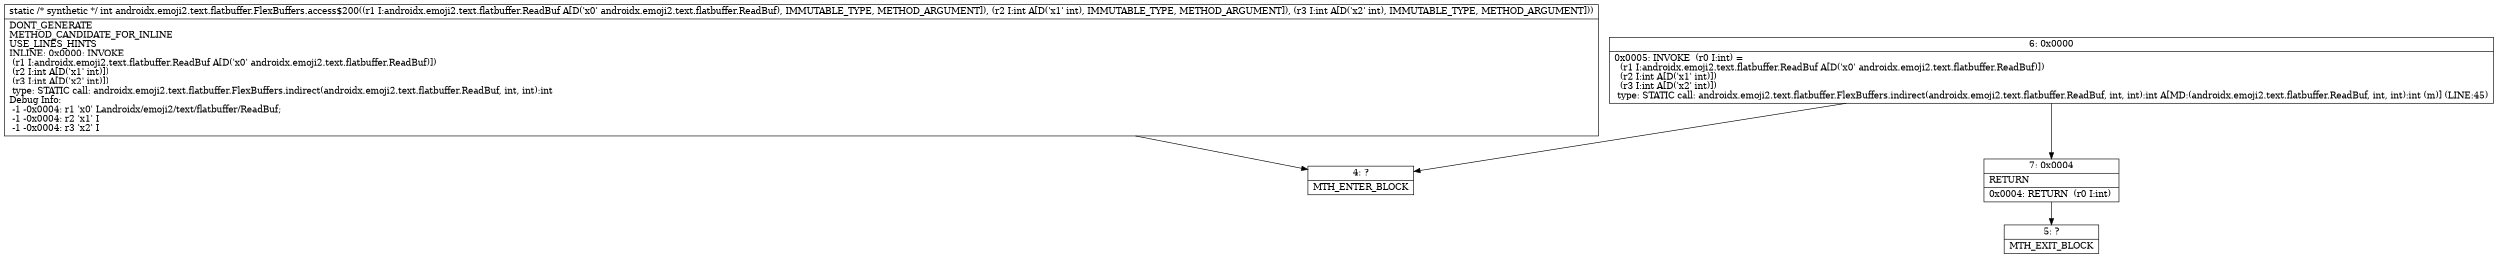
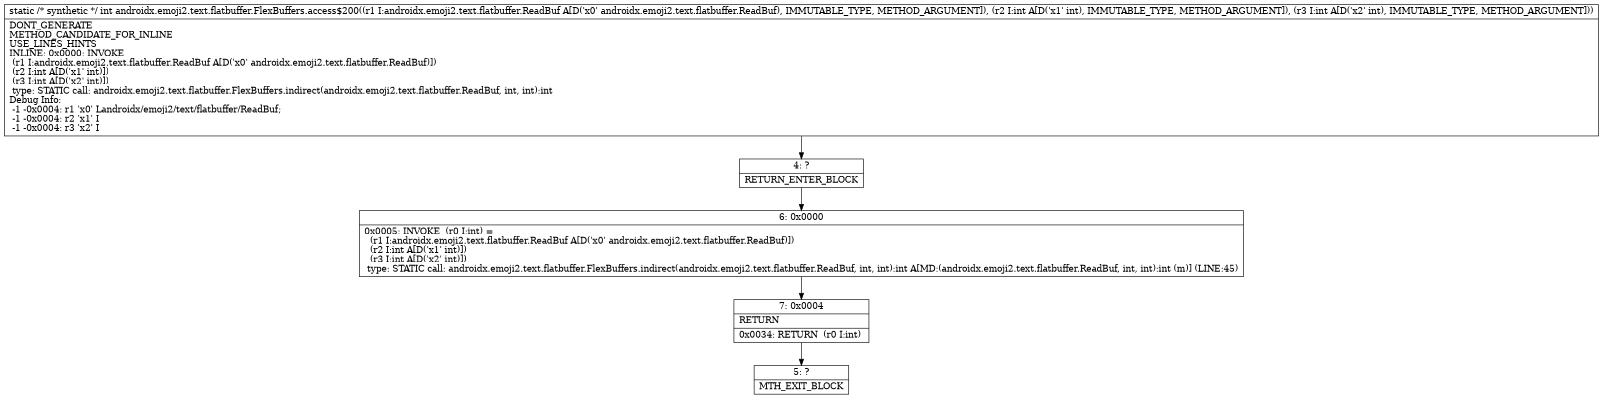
(1633, 137) -> (801, 196)
(1361, 187) -> (801, 180)
(2051, 194) -> (801, 335)
